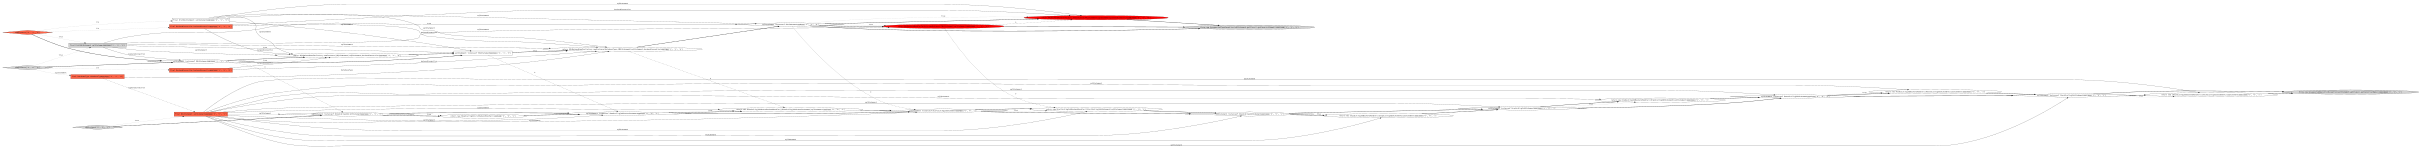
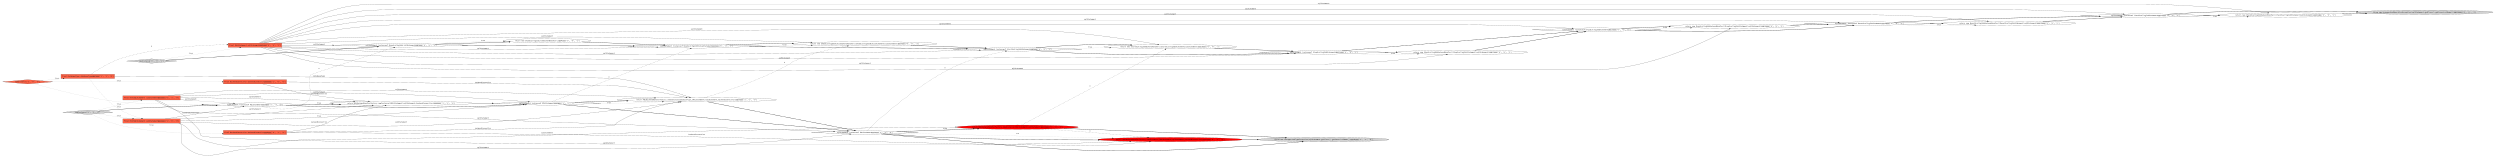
(201, 20) -> (152, 98)
(429, 24) -> (483, 148)
(28, 32) -> (88, 112)
(98, 45) -> (152, 121)
(483, 53) -> (547, 103)
(61, 57) -> (112, 104)
(108, 65) -> (117, 102)
(28, 68) -> (28, 82)
(61, 73) -> (57, 78)
(137, 88) -> (152, 46)
none -> (207, 102)
none -> (705, 118)
